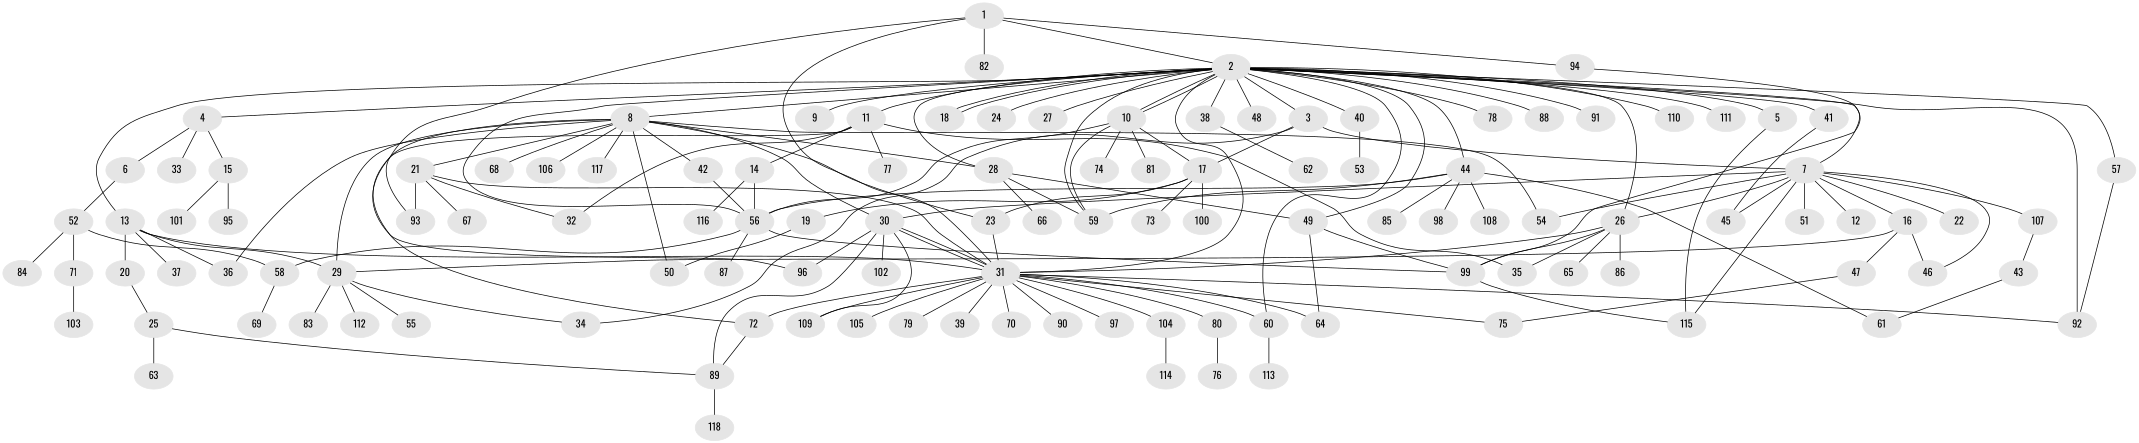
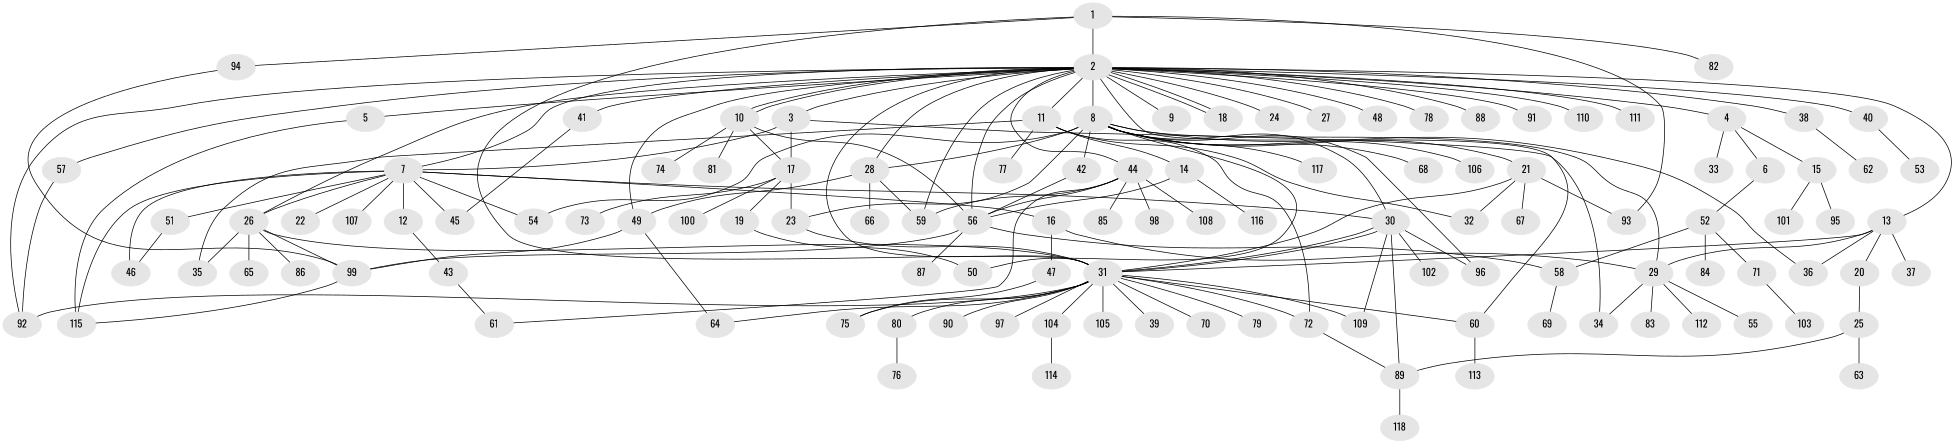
(1072, 161) -> none
(2028, 247) -> (423, 245)
(1918, 248) -> (153, 245)
